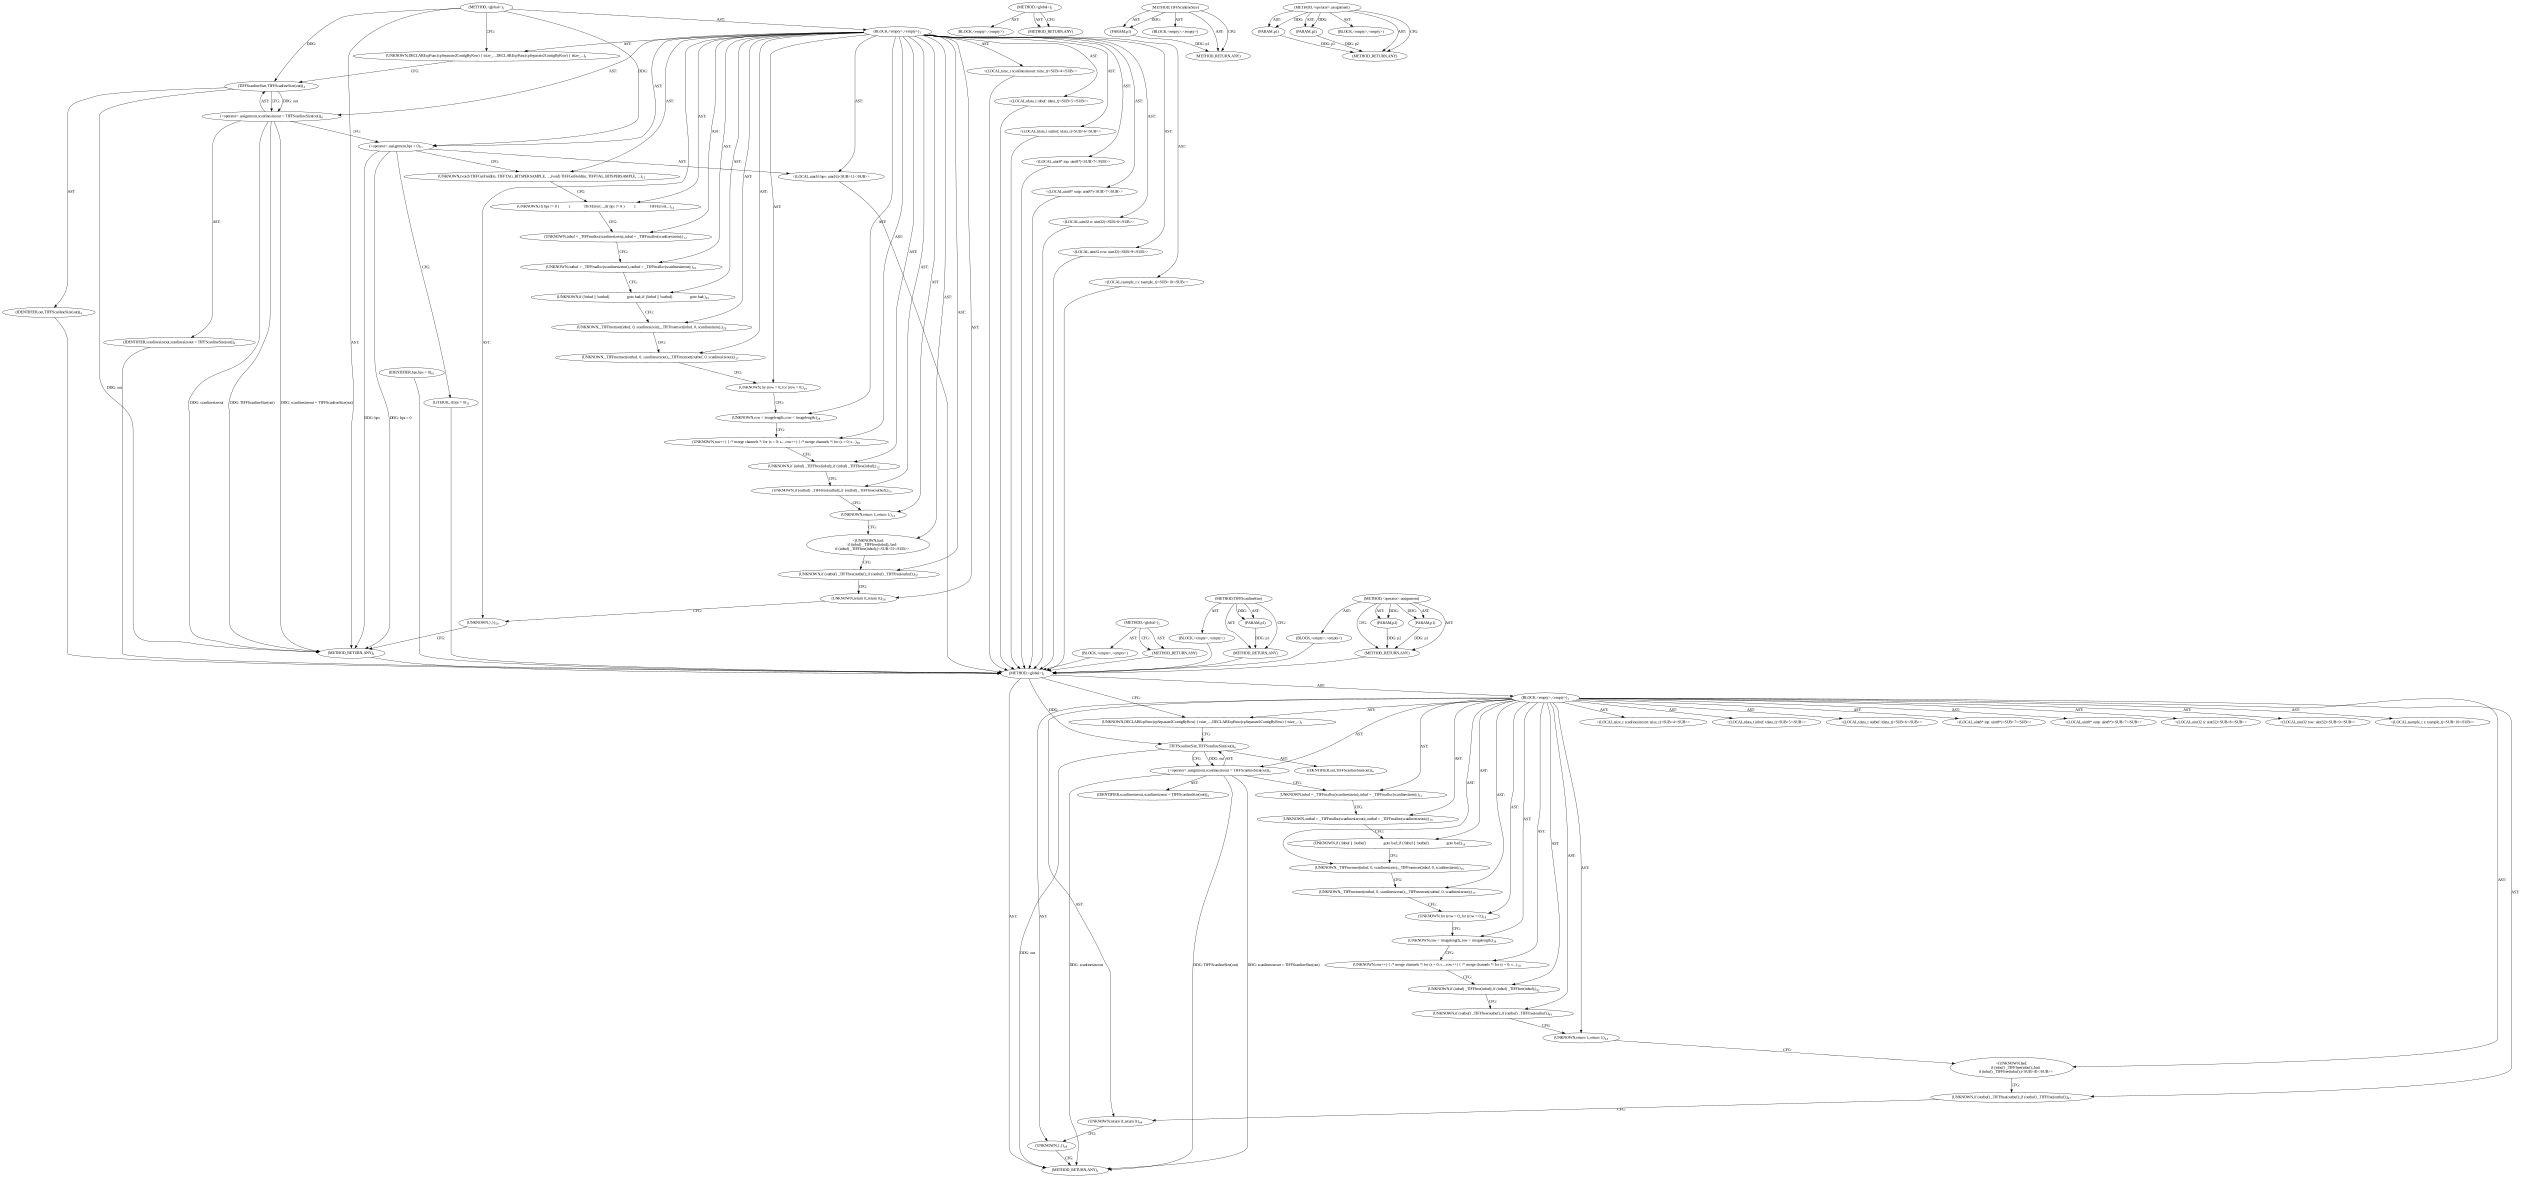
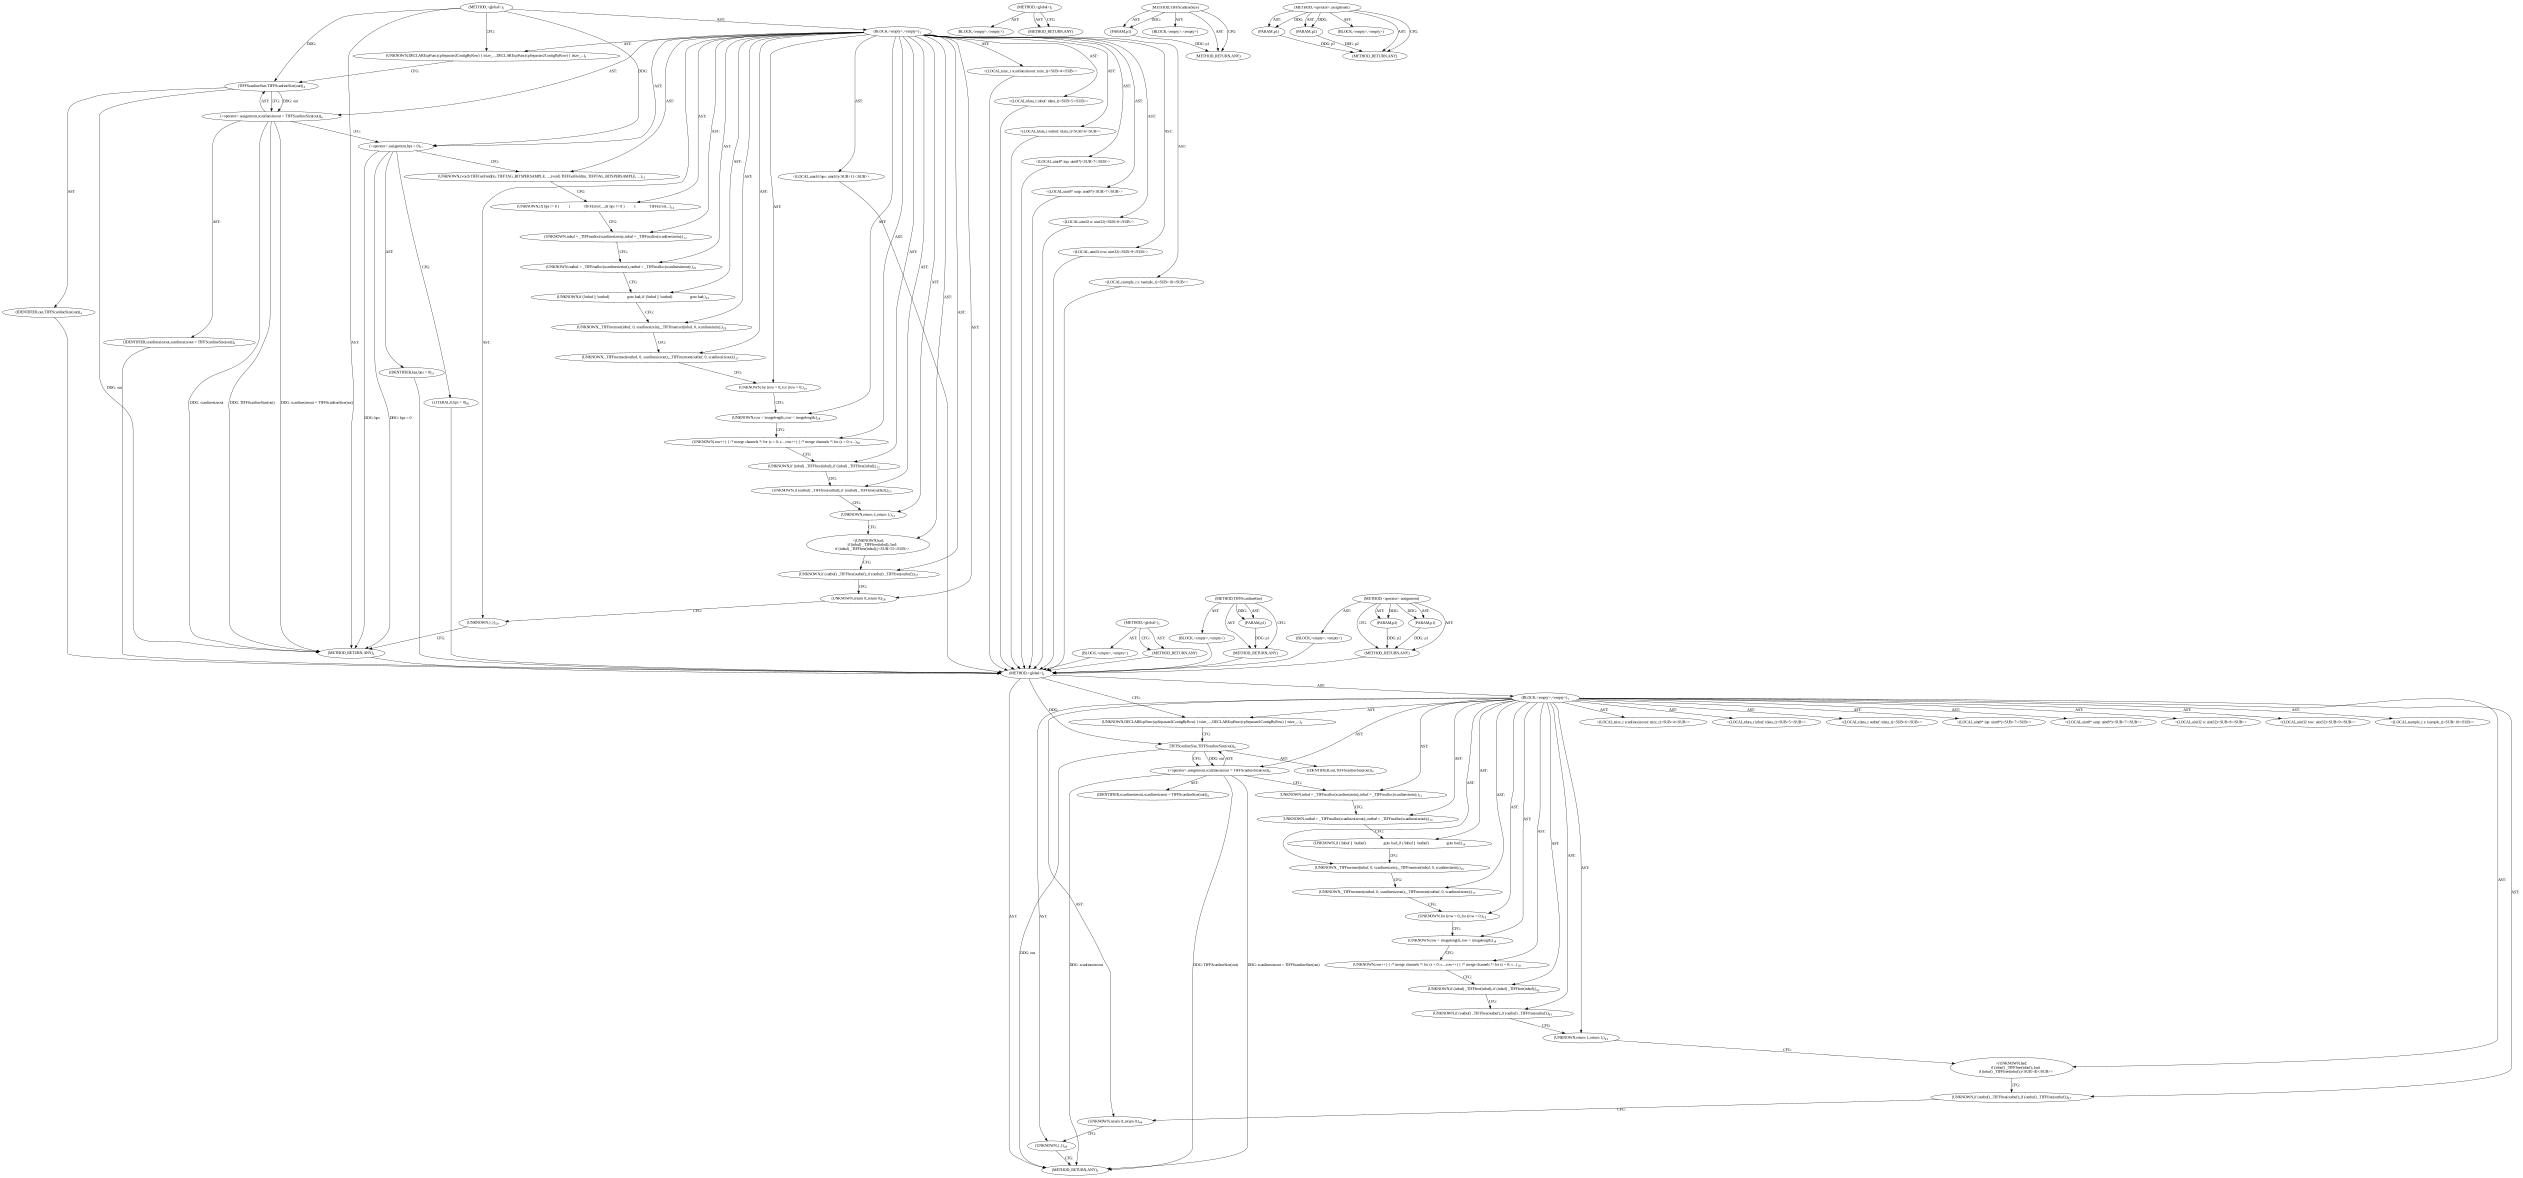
(599, 161) -> (385, 261)
(433, 372) -> (433, 372)
(468, 402) -> (468, 402)
